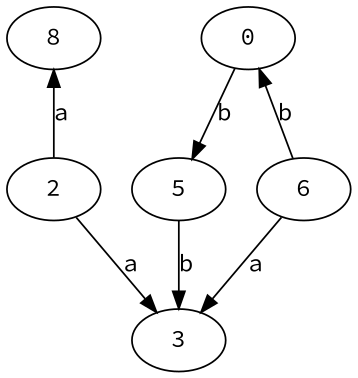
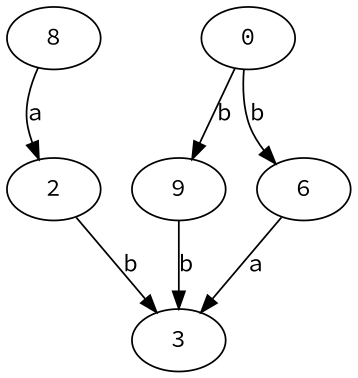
(54, 122) -> (27, 105)
(279, 122) -> (246, 112)
(179, 189) -> (179, 189)
(131, 265) -> (131, 265)
